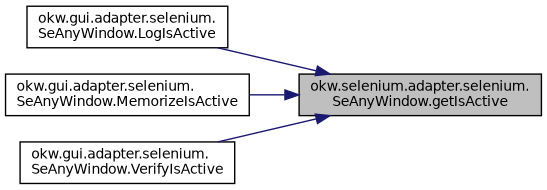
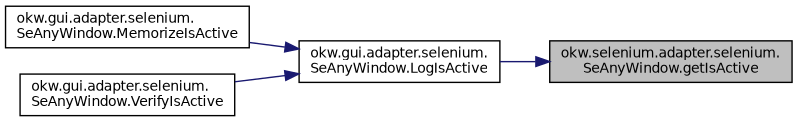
(267, 95) -> (267, 45)
(267, 130) -> (260, 79)
